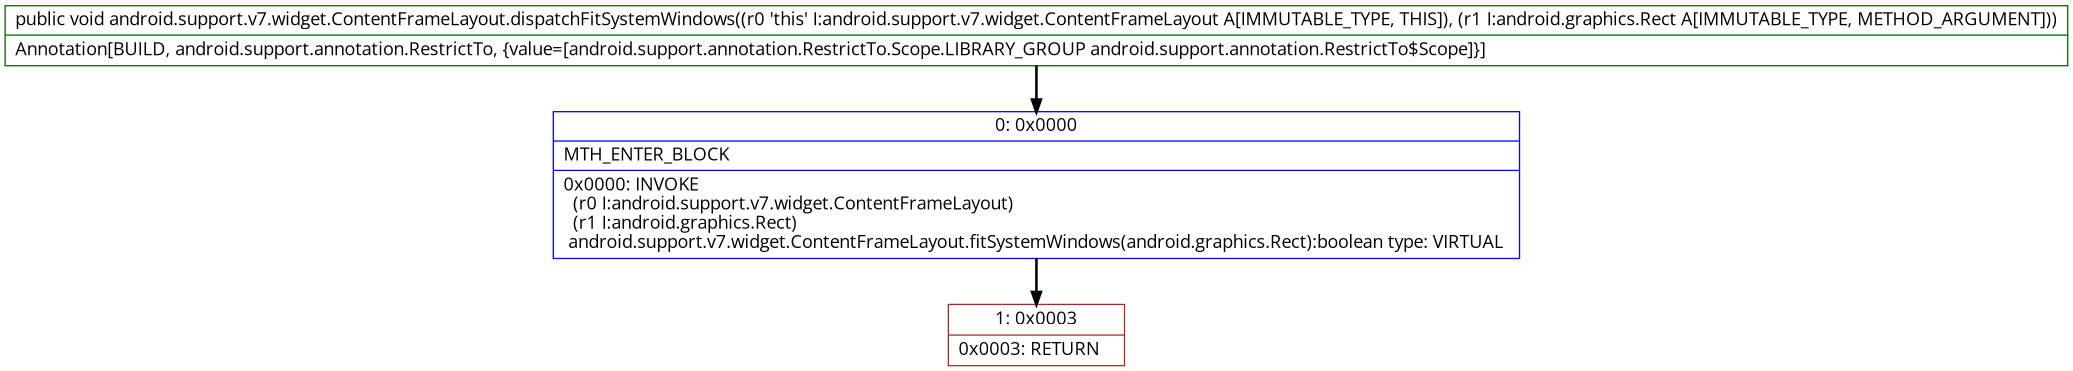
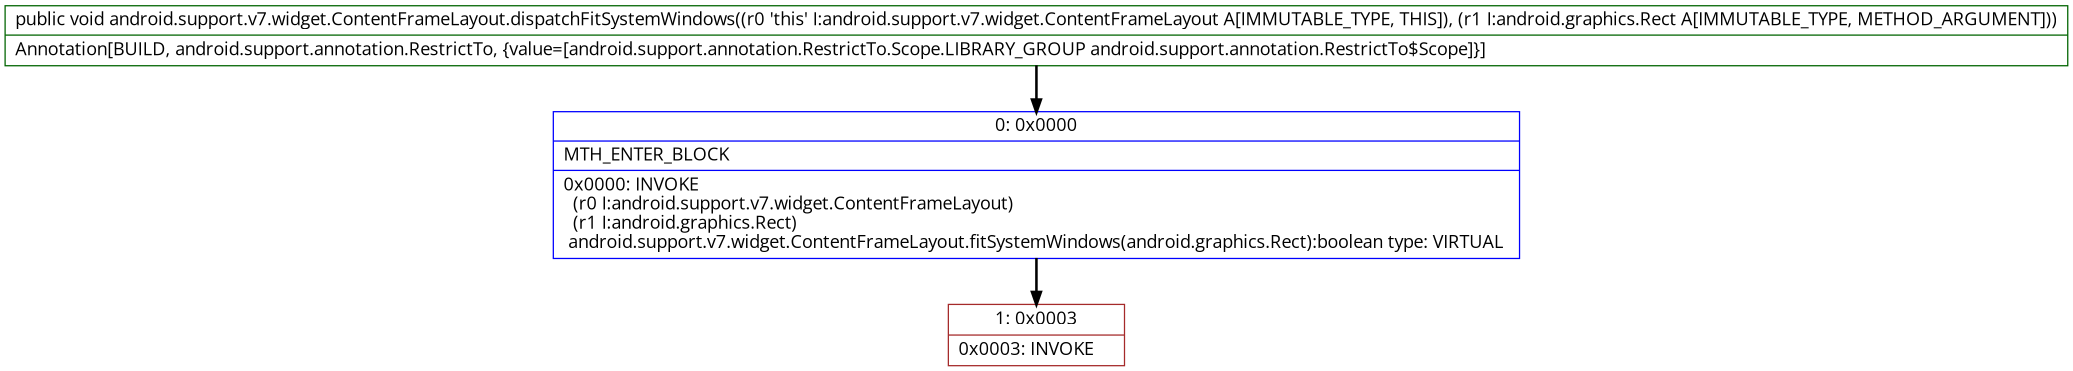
(1036, 350) -> (1034, 350)
